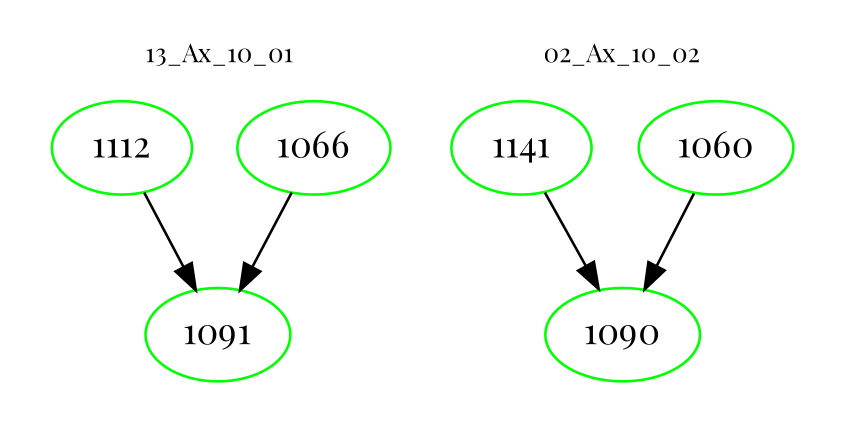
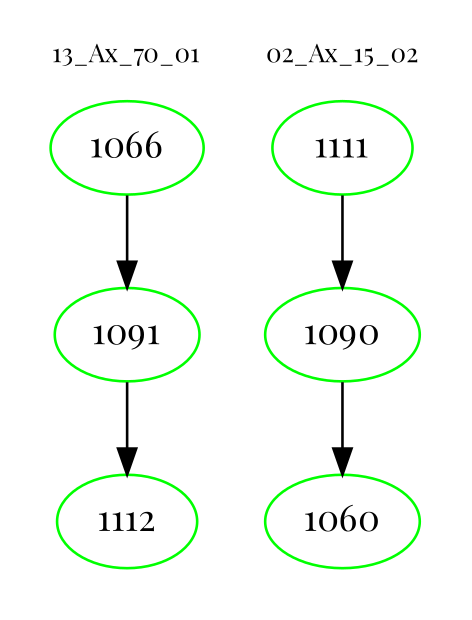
(221, 56) -> (127, 56)
(623, 56) -> (342, 56)
(521, 148) -> (342, 148)
(164, 230) -> (127, 415)
(675, 230) -> (342, 415)
